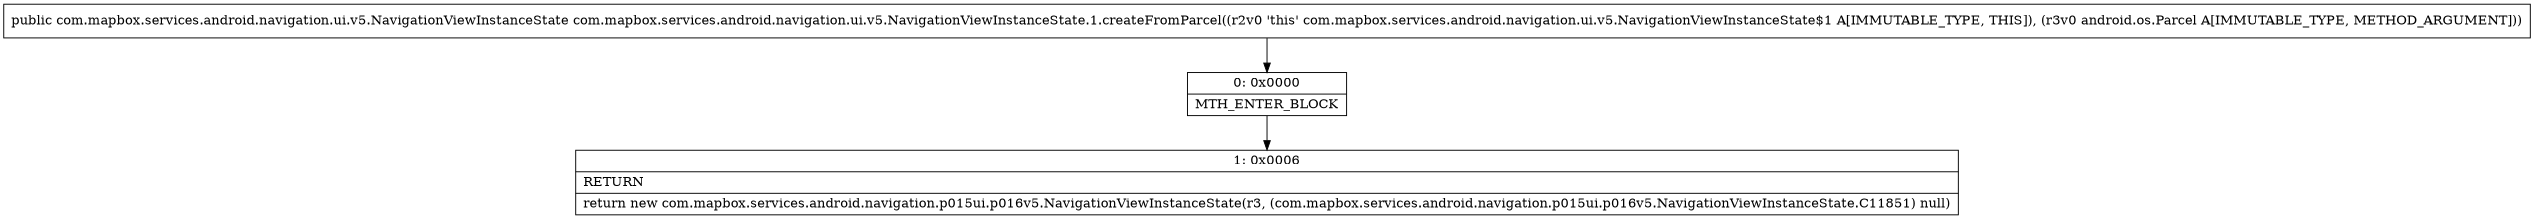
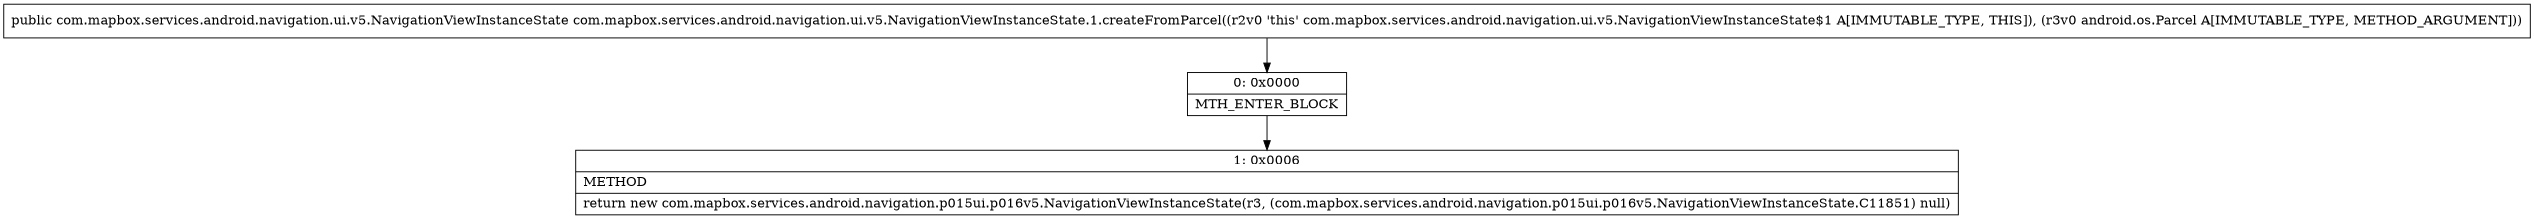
(614, 182) -> (615, 182)
